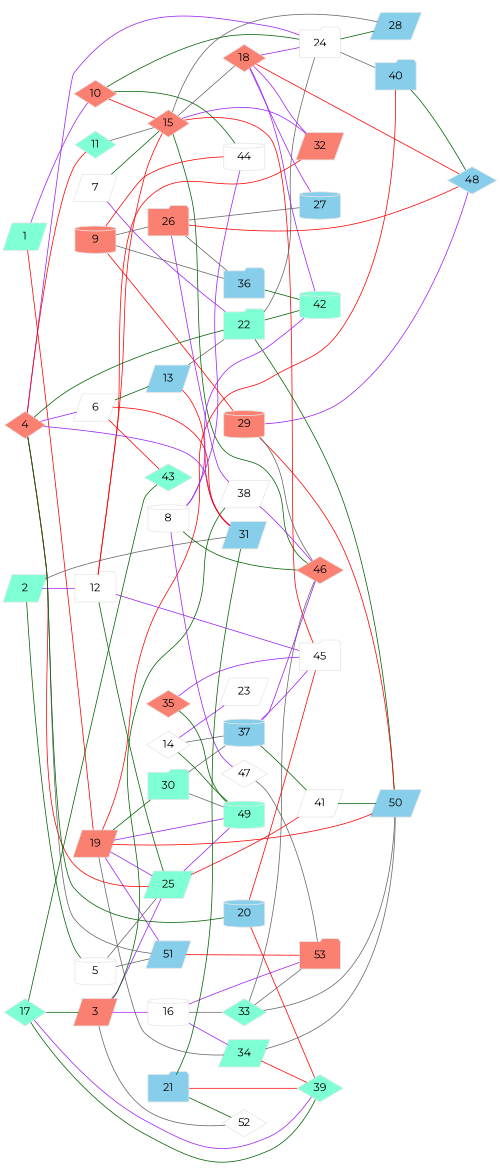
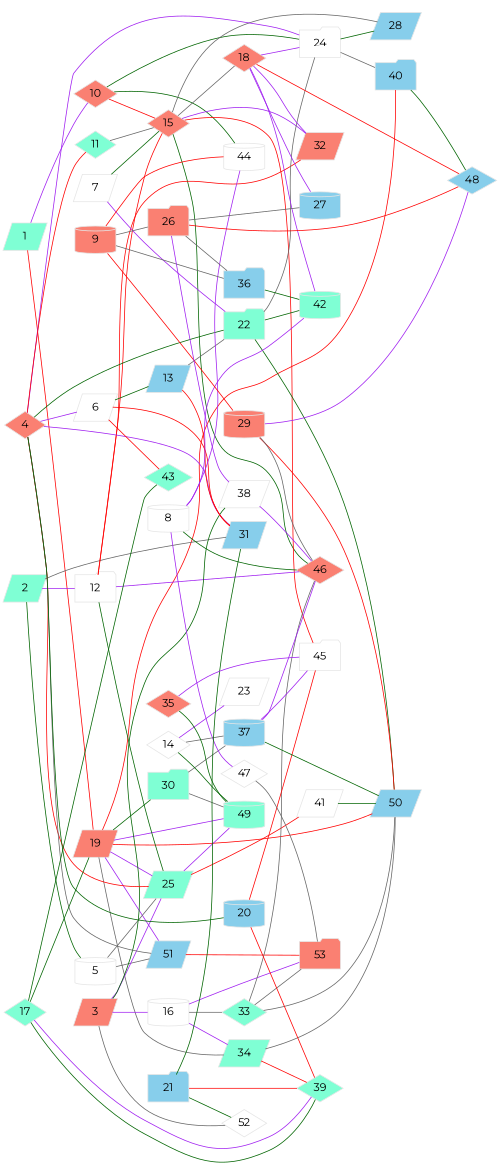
(208, 623) -> (212, 579)
(277, 761) -> (322, 769)
(62, 1012) -> (60, 930)
